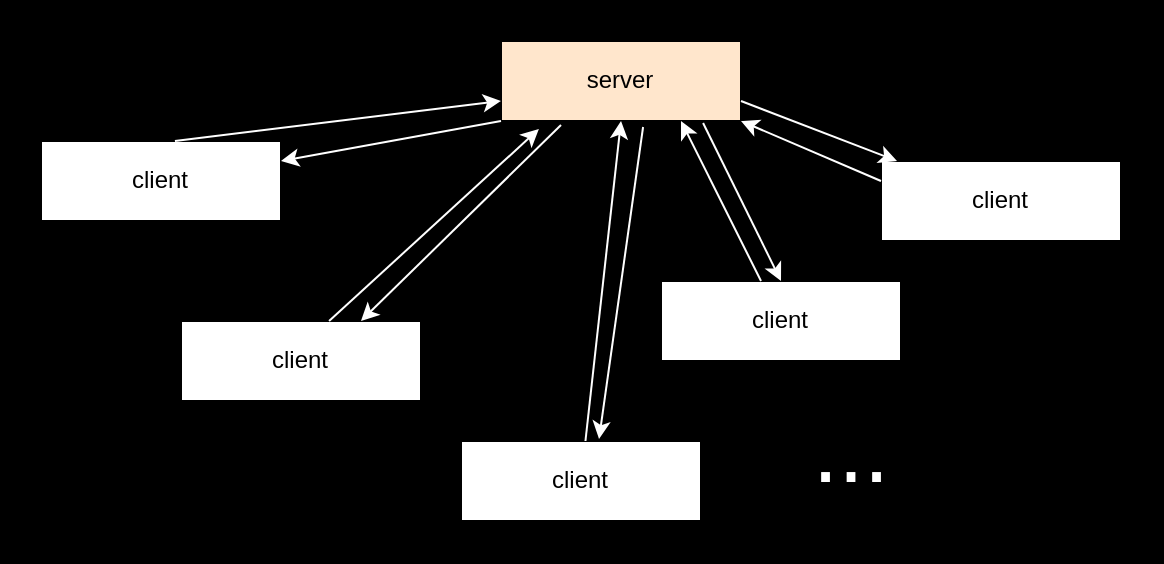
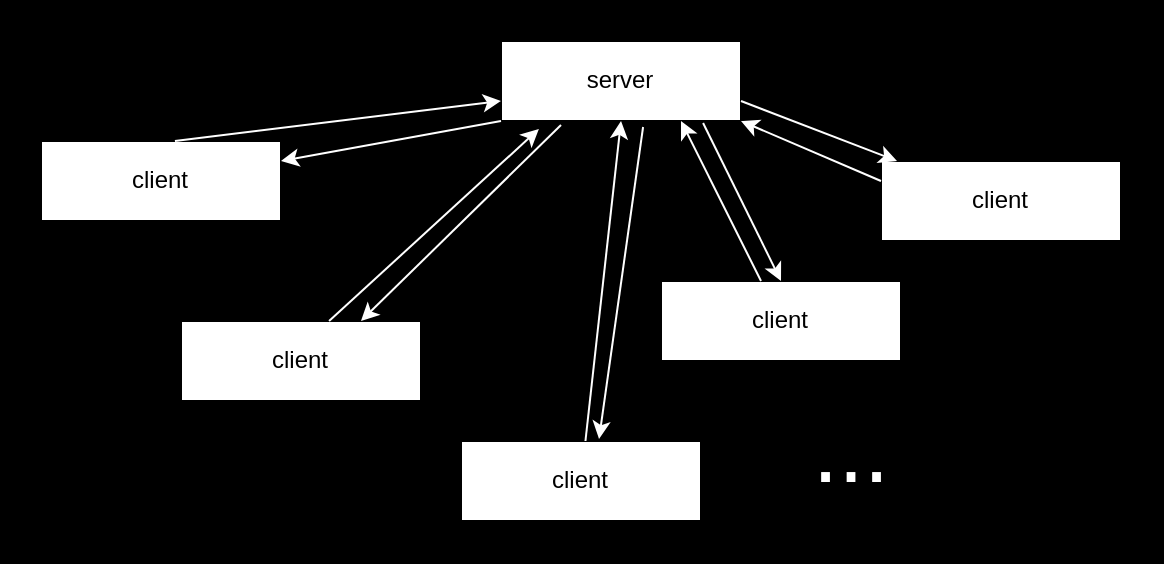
(621, 81) -> (621, 81)
